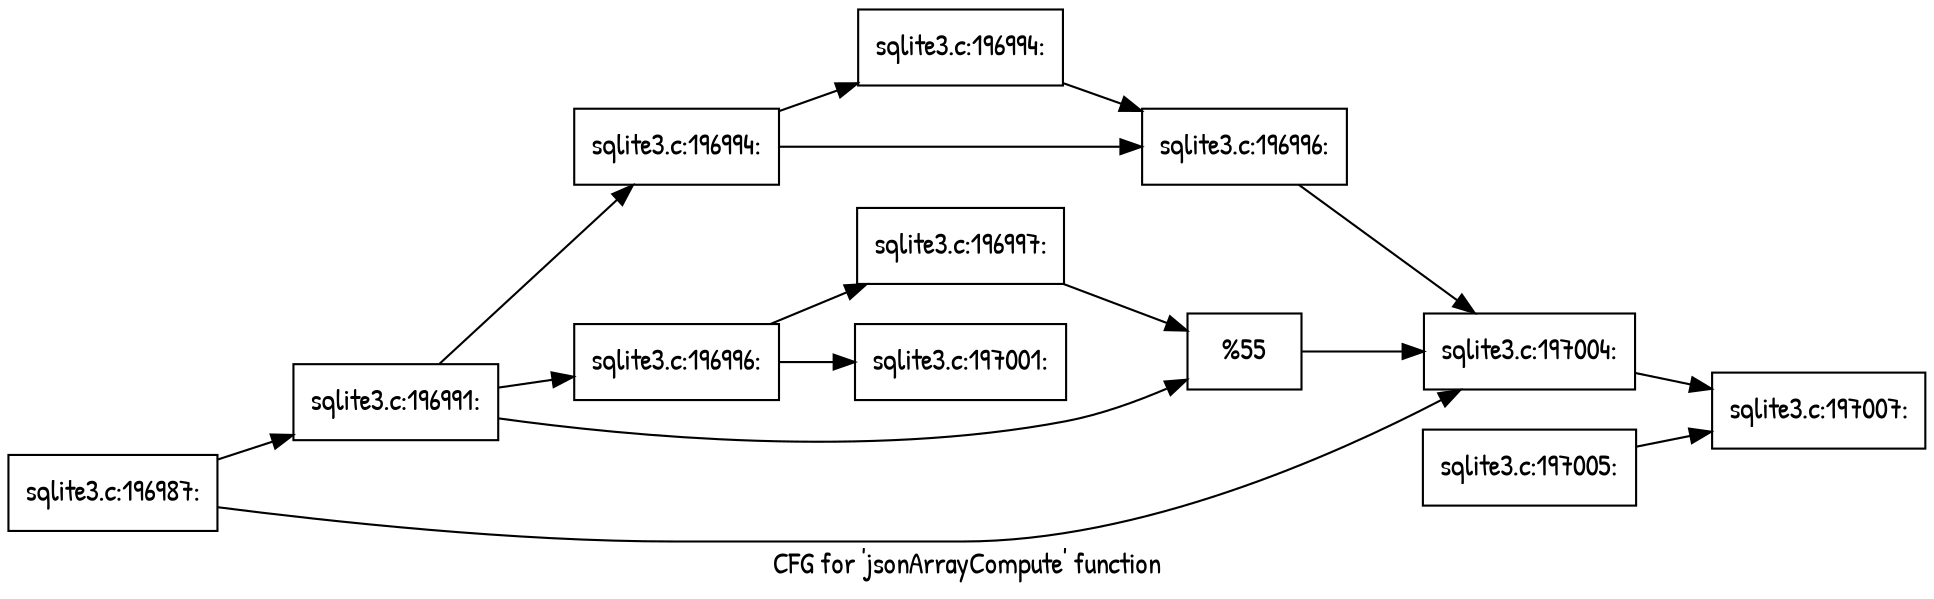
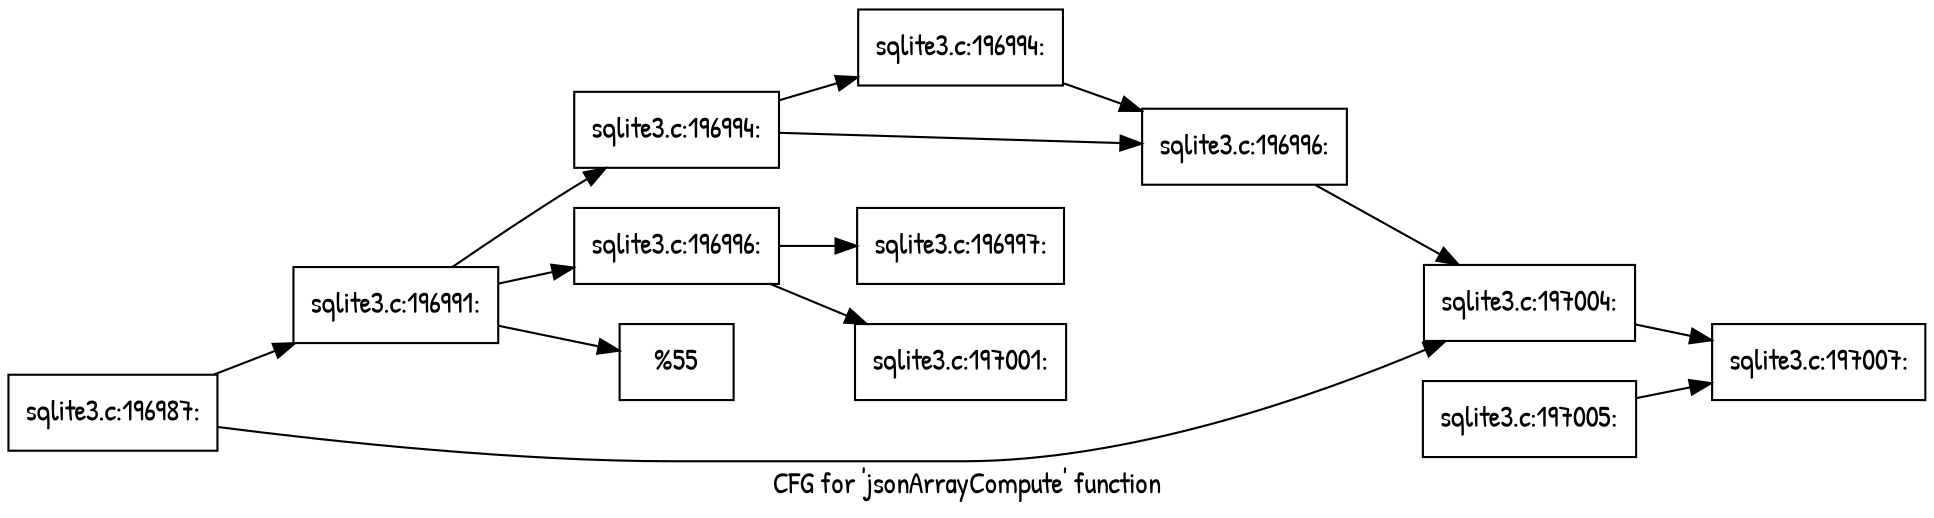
(1115, 304) -> none
(1352, 352) -> none
